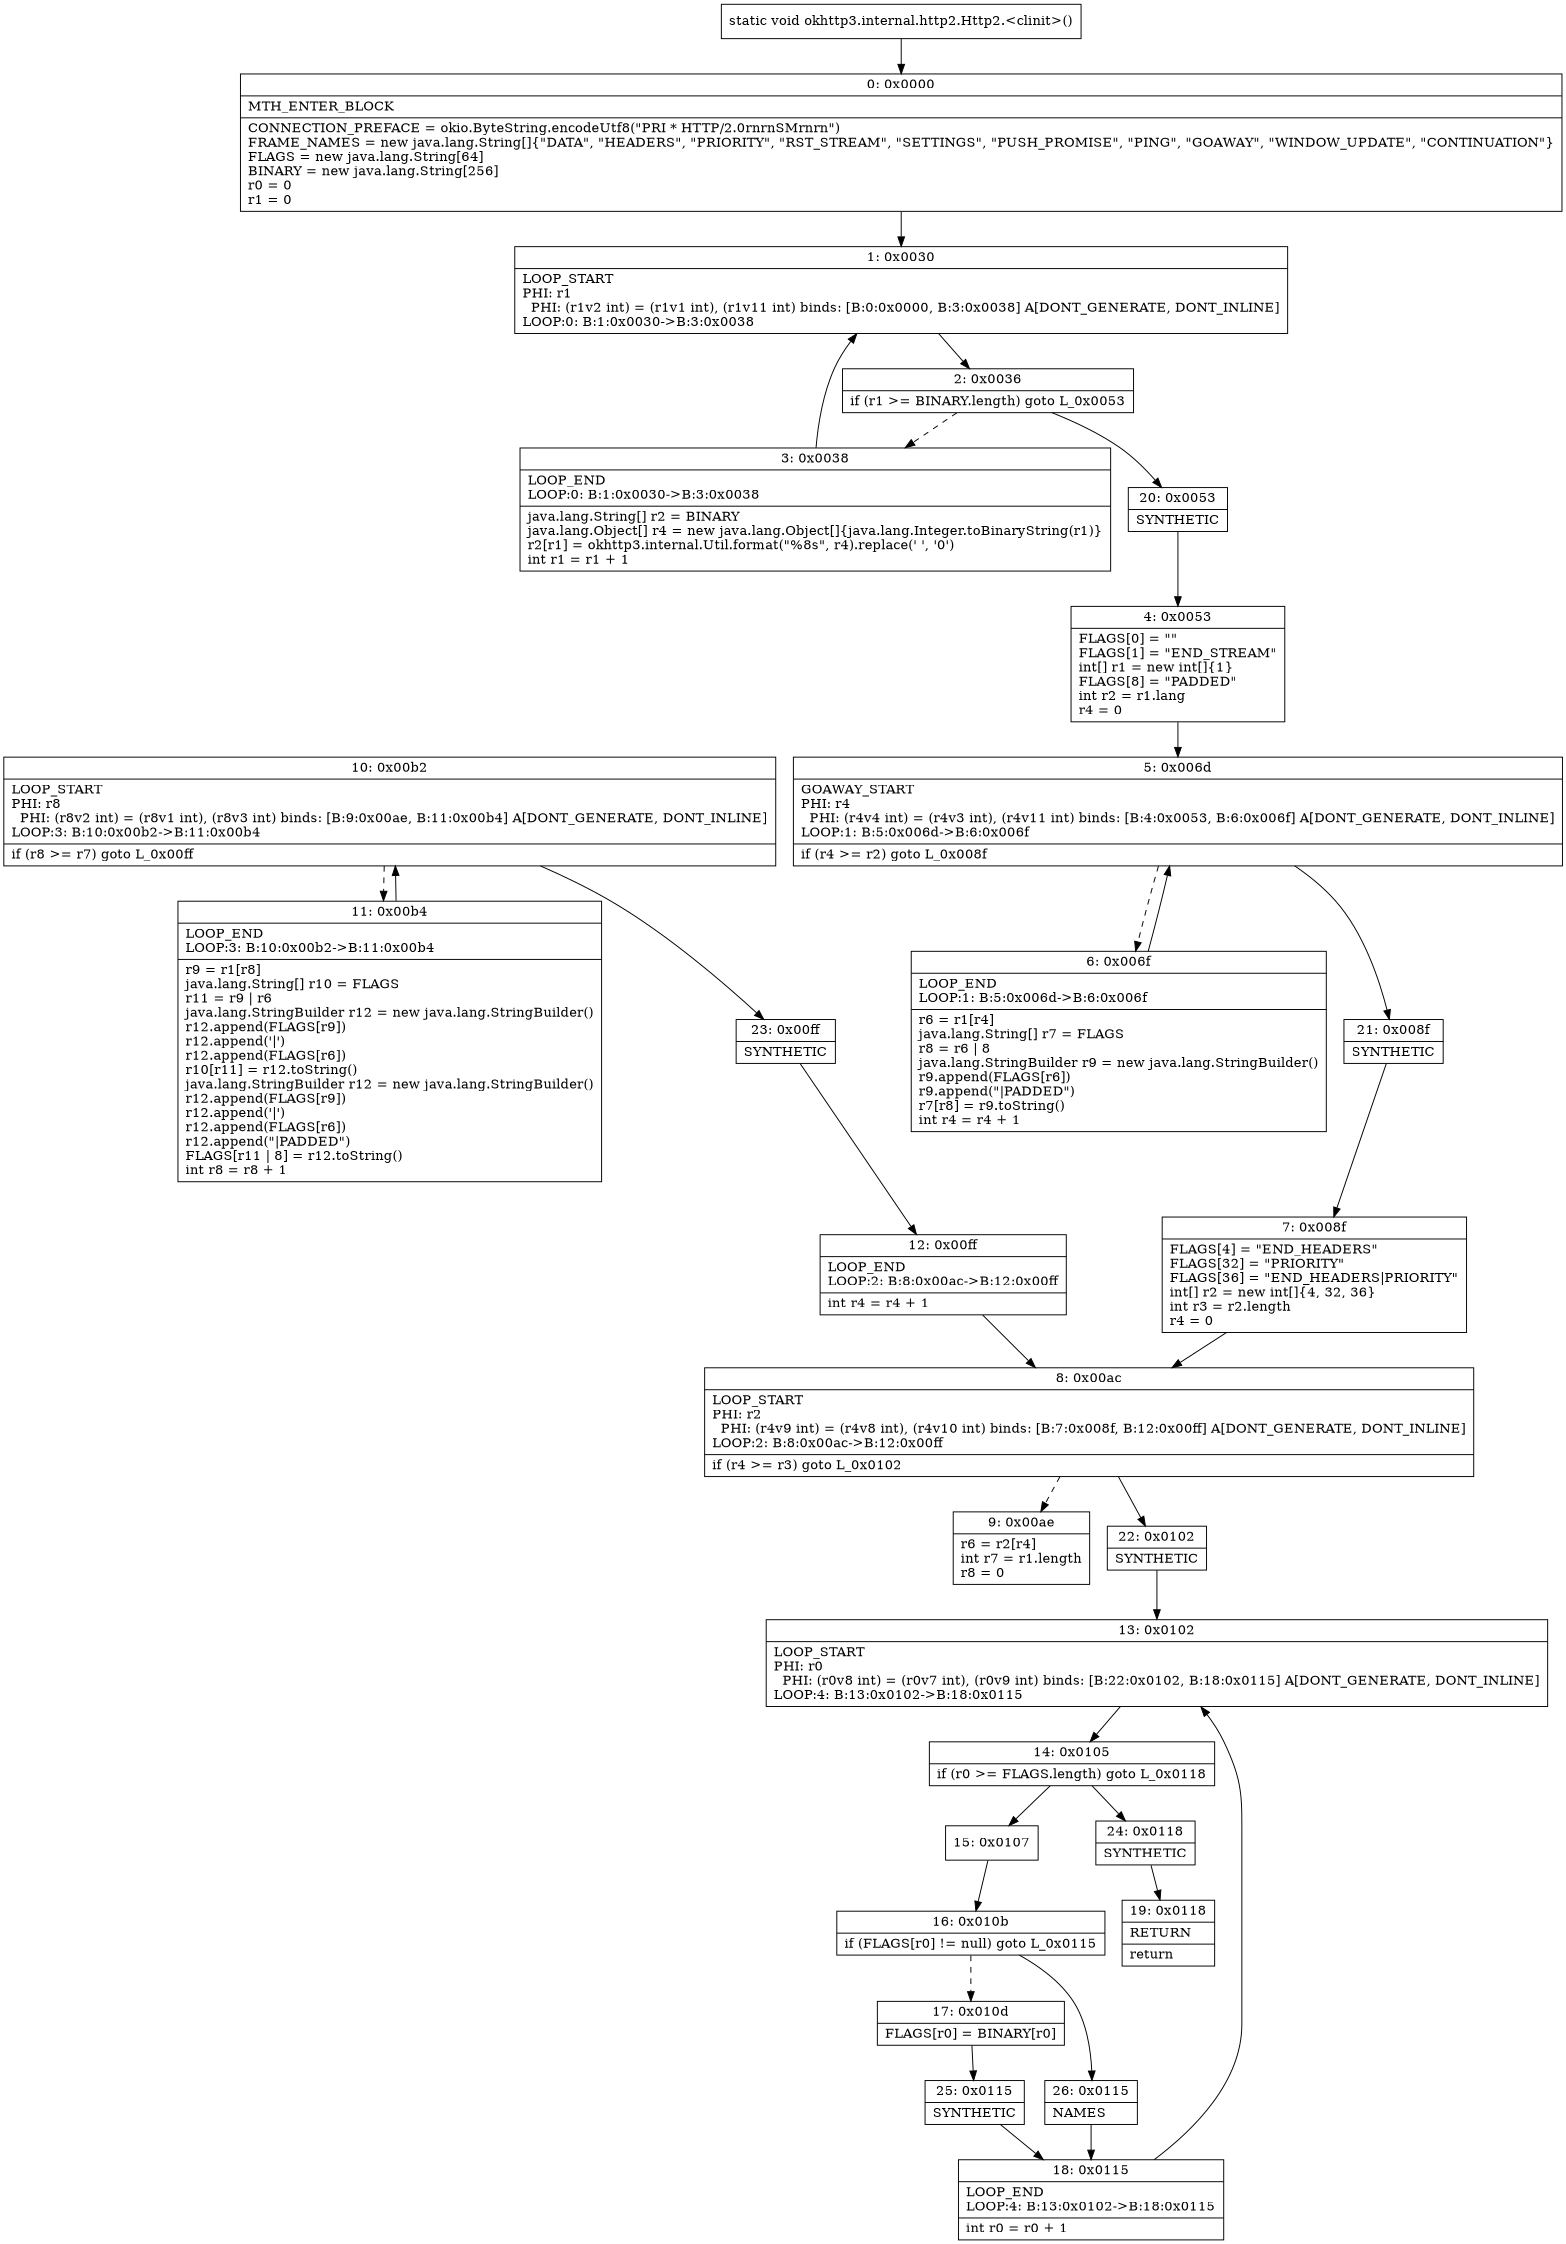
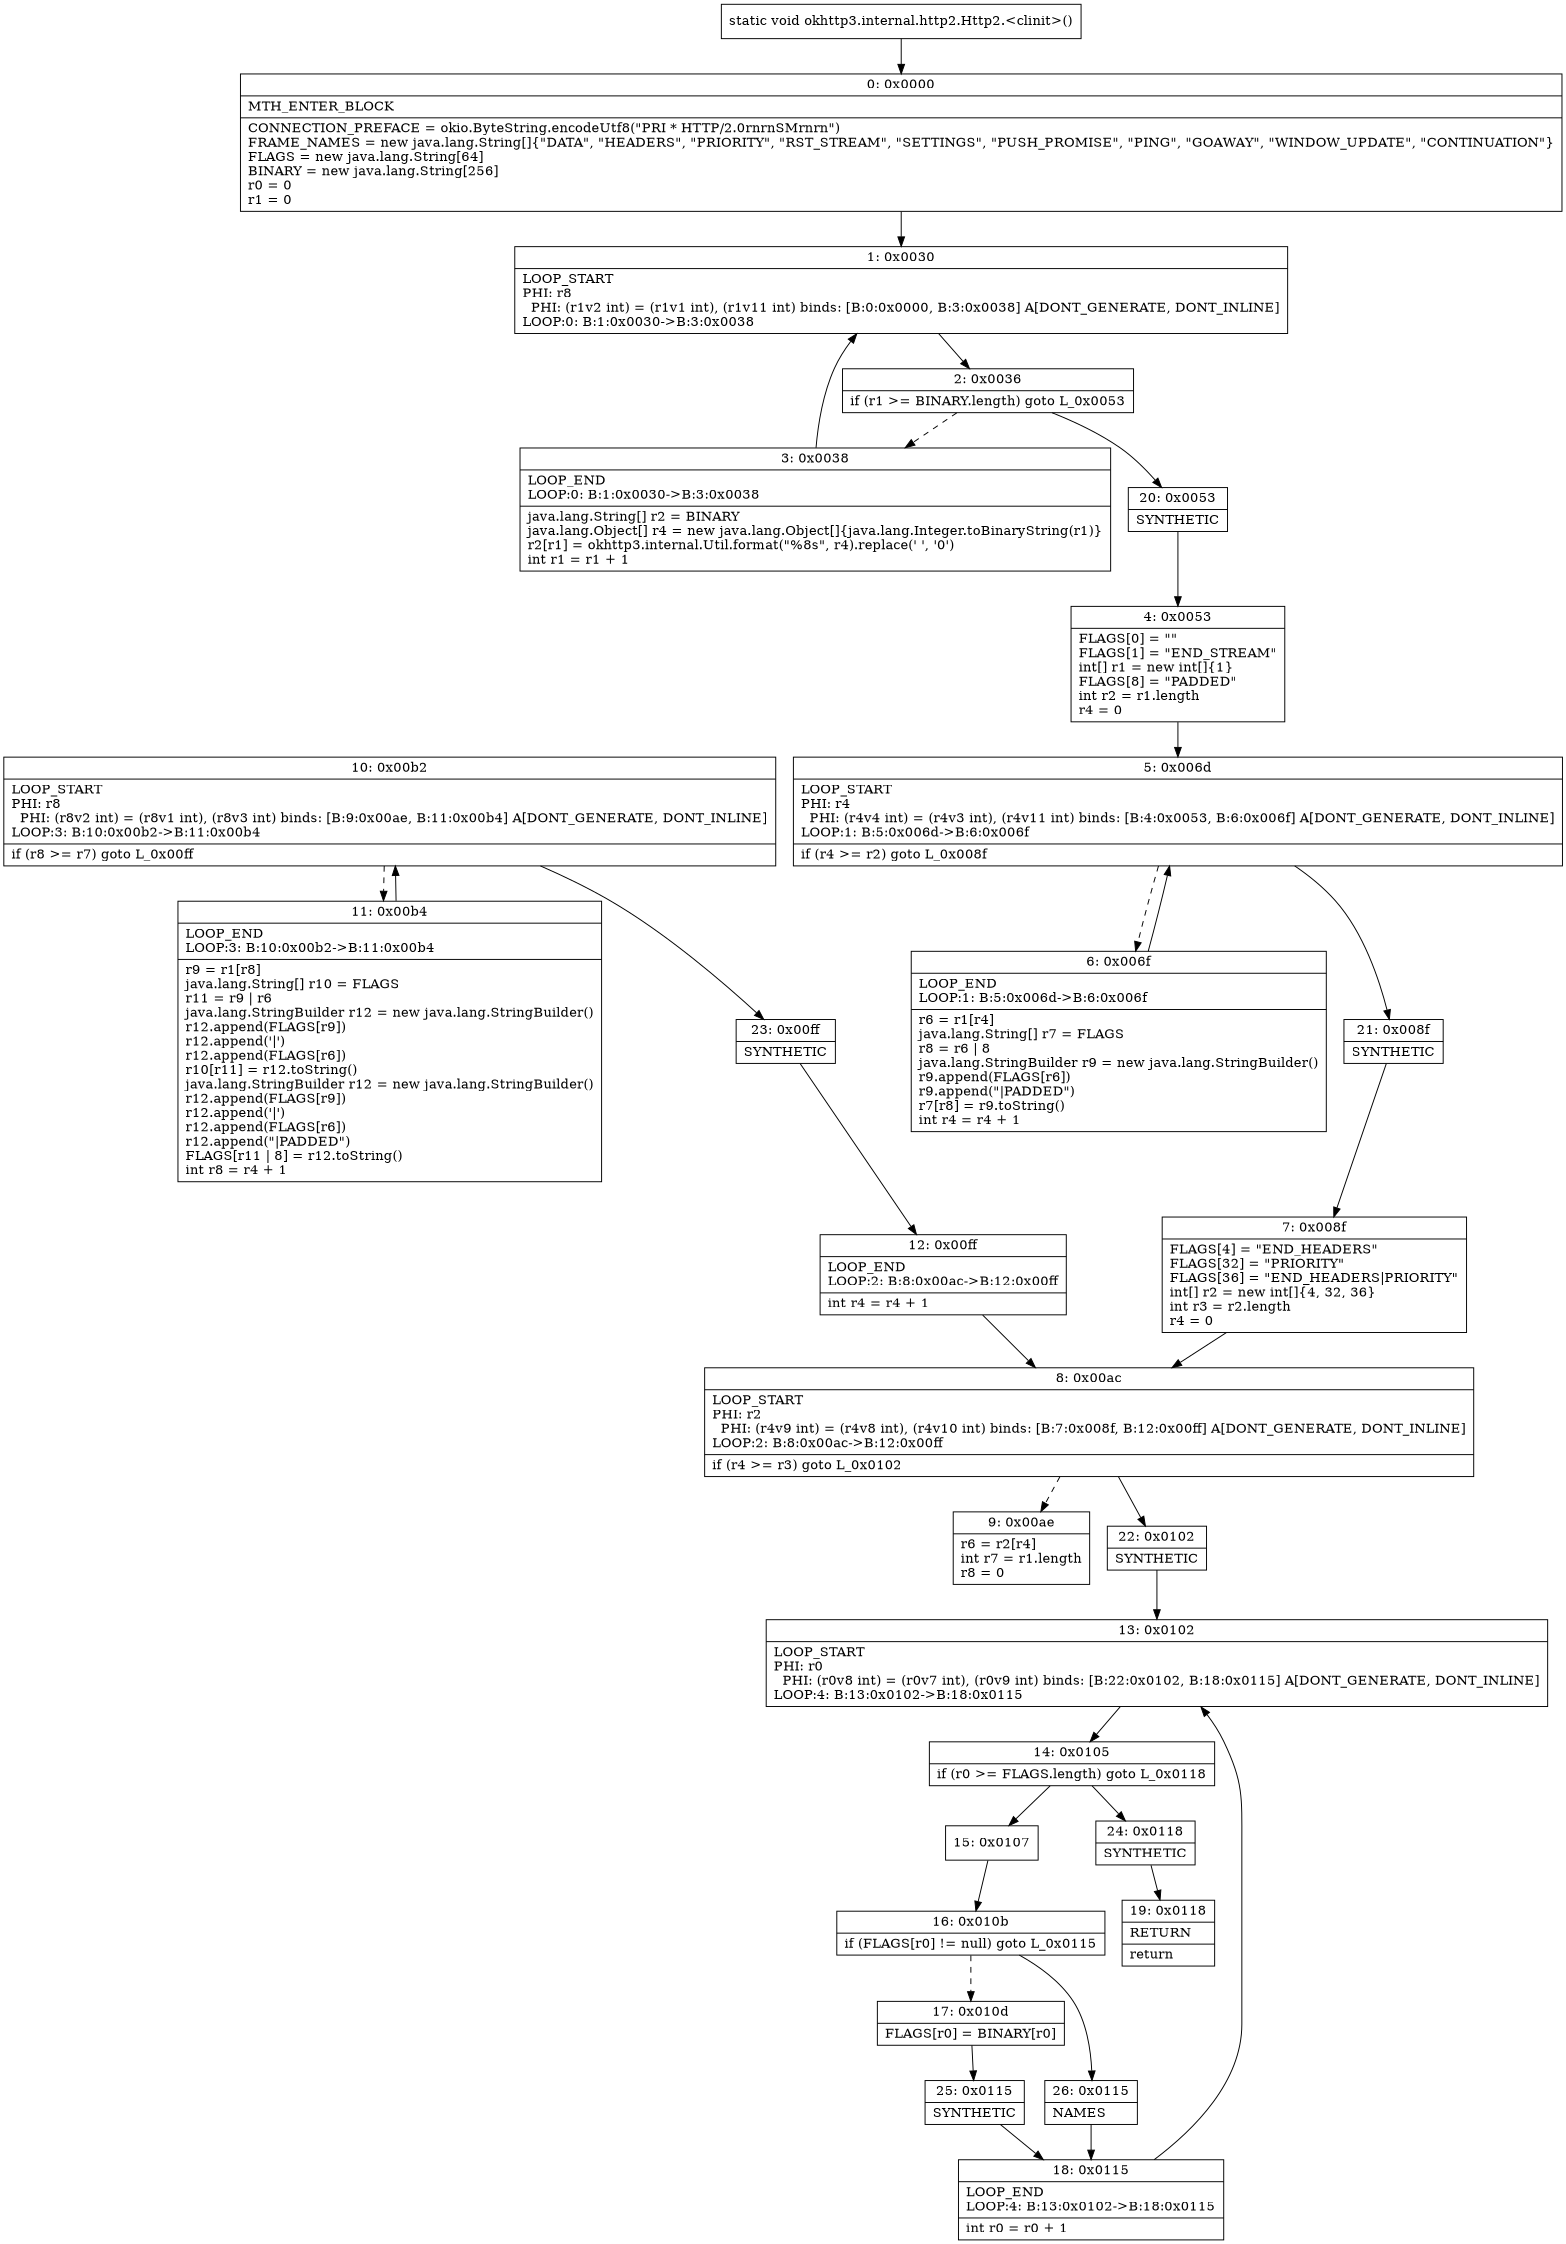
(550, 293) -> (550, 293)
(1132, 696) -> (1139, 696)
(858, 790) -> (847, 790)
(237, 1170) -> (237, 1170)
